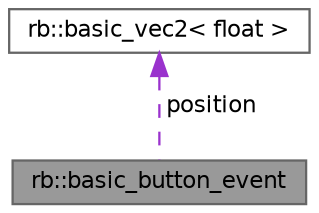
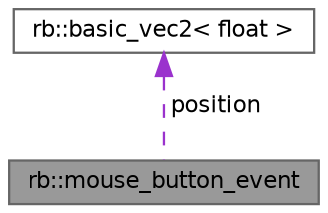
(159, 182) -> (164, 182)
